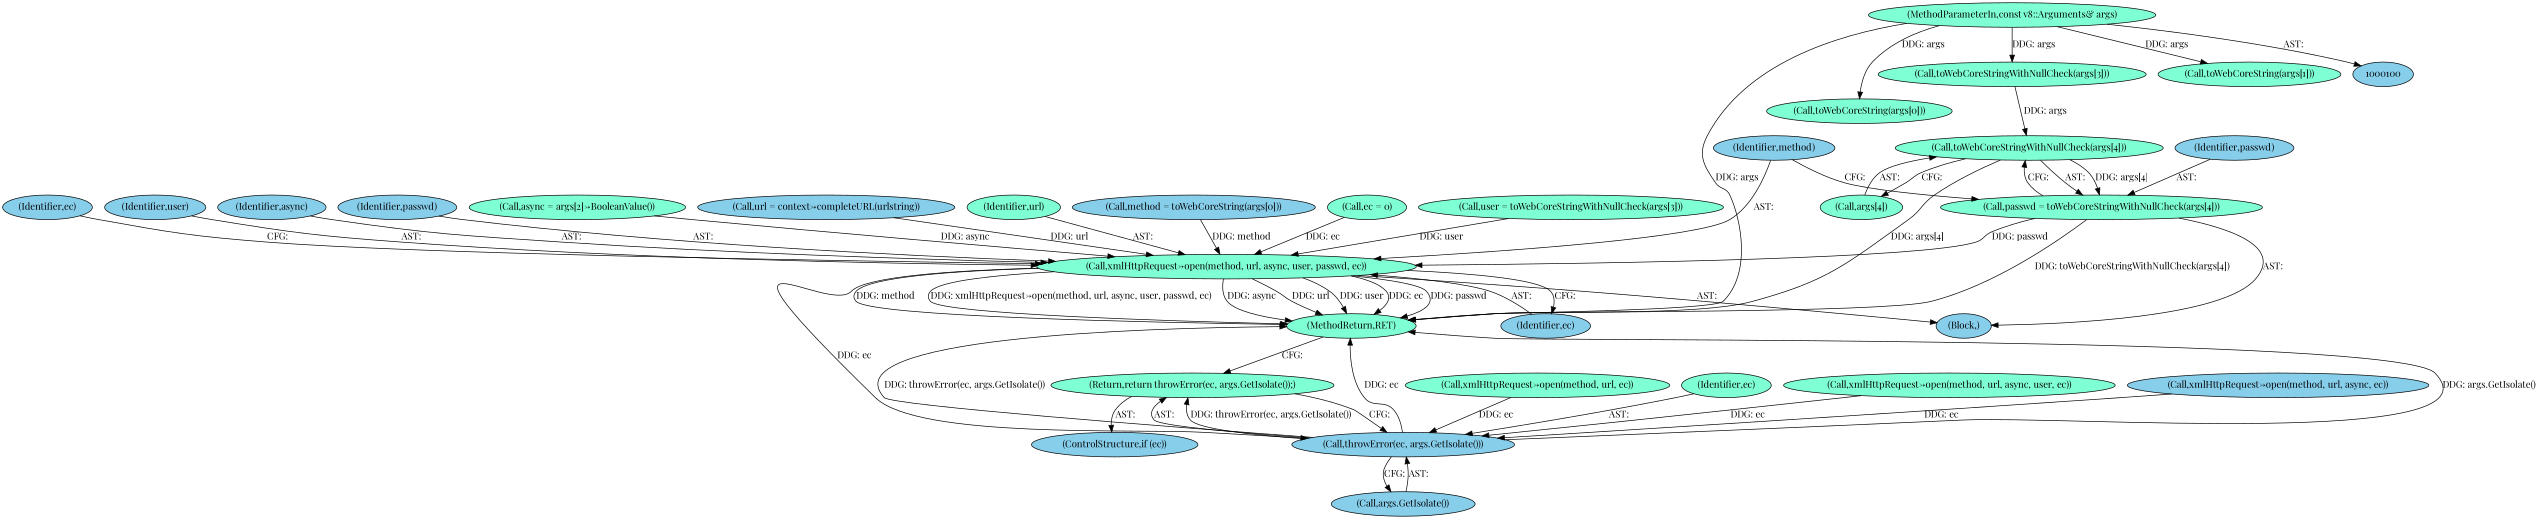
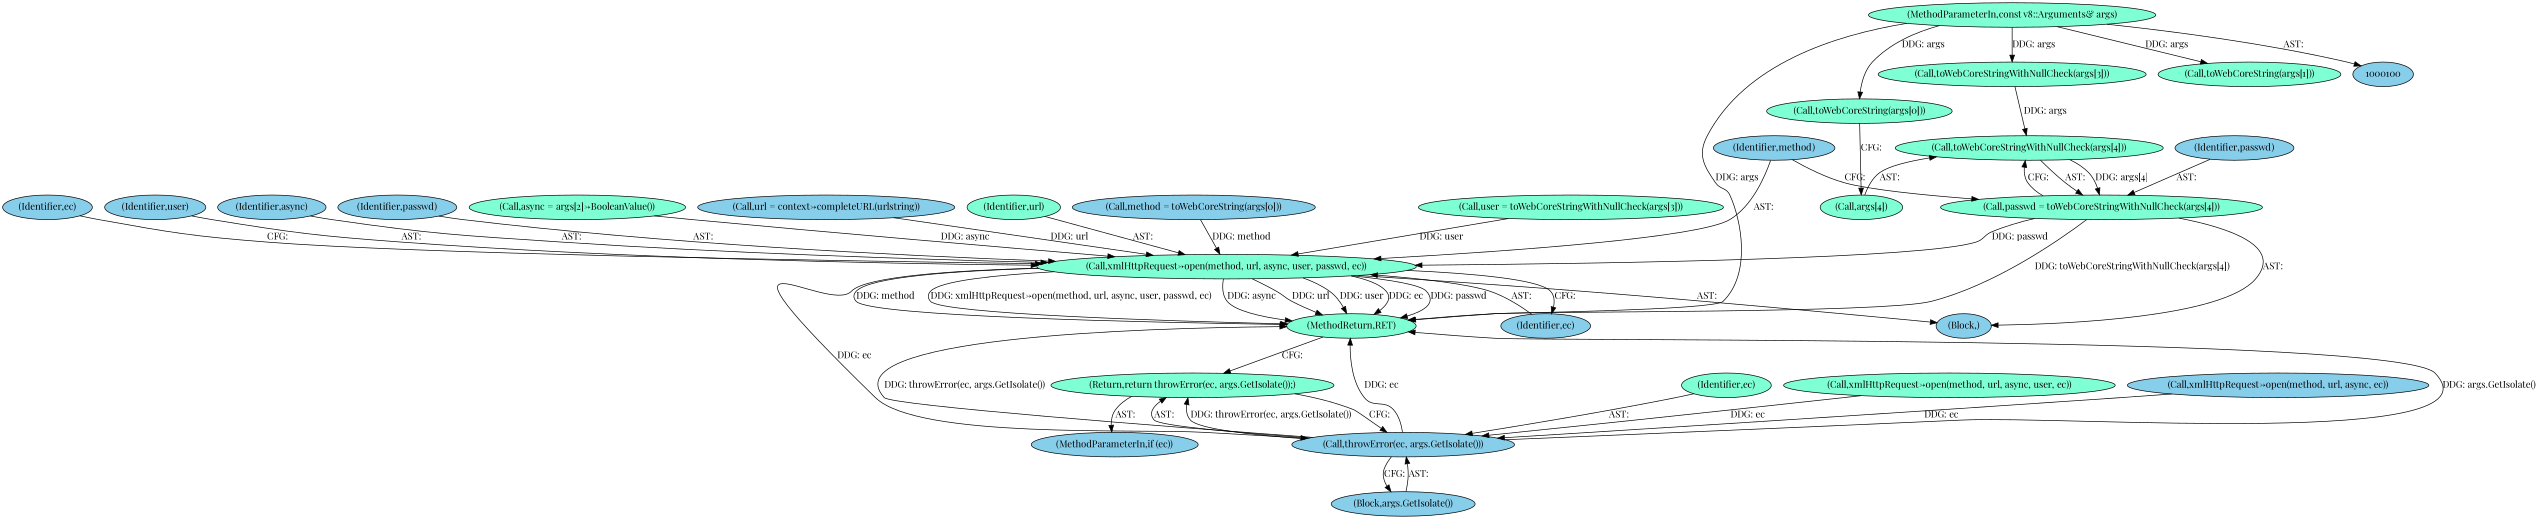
(1924, 171) -> (1860, 156)
(1367, 207) -> none
(1759, 300) -> none
(1538, 385) -> none
(1115, 445) -> (1115, 445)
(1403, 504) -> (1403, 504)
